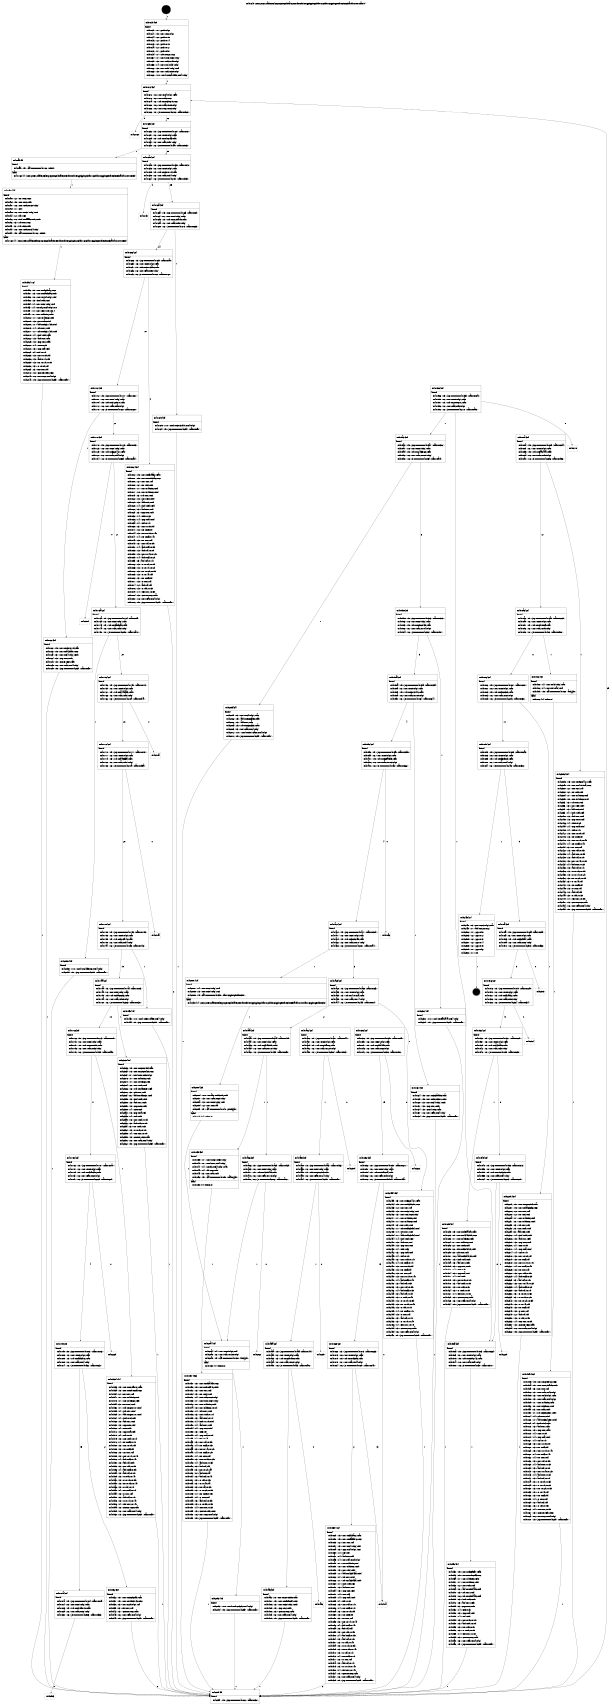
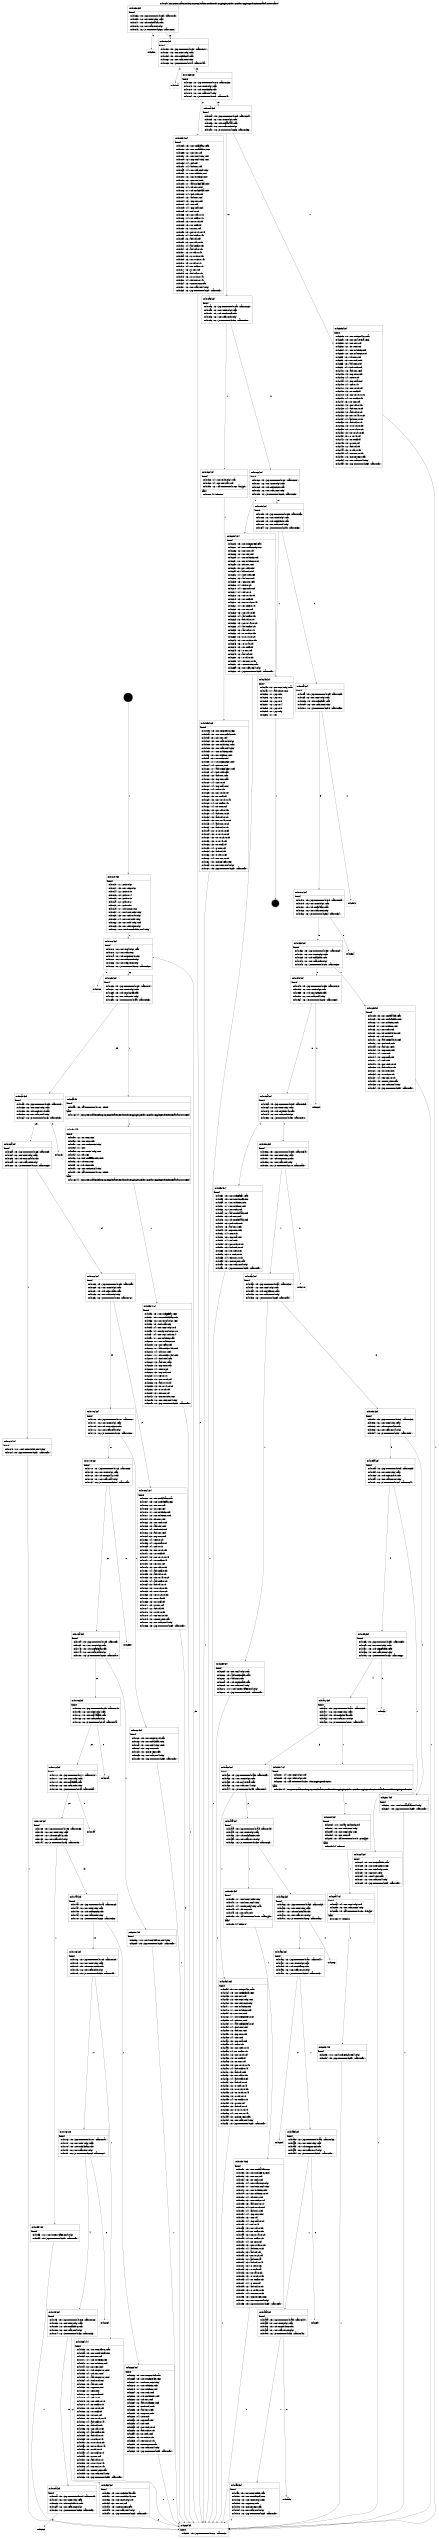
(455, 886) -> (283, 1131)
(239, 1260) -> (300, 1935)
(371, 1484) -> (217, 102)
